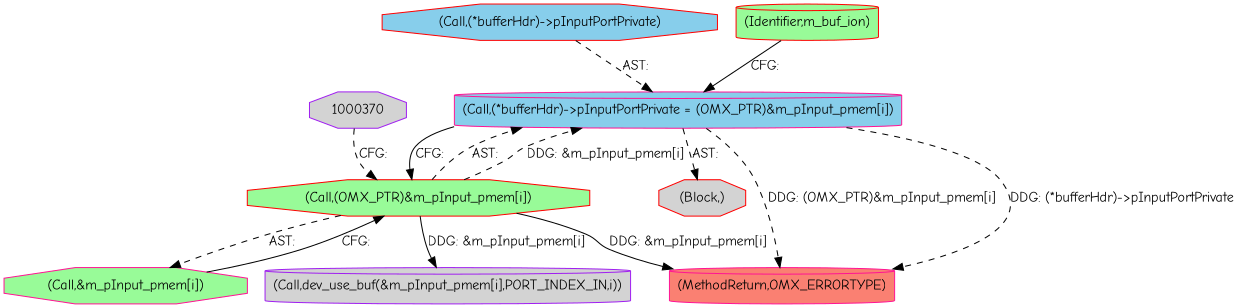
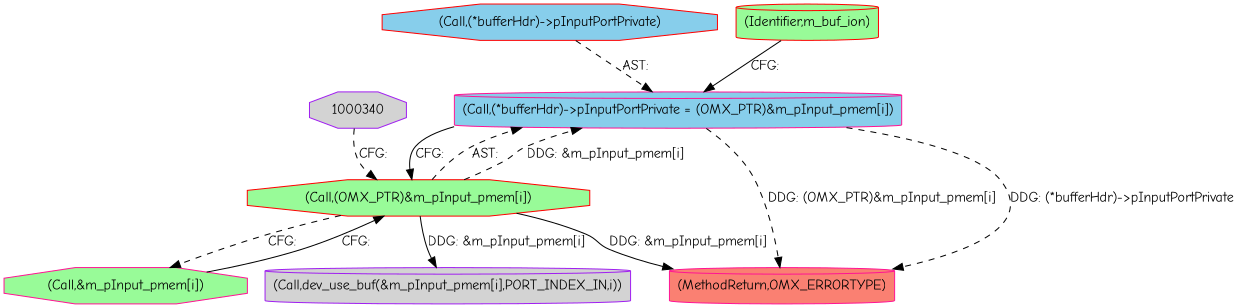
(358, 110) -> (358, 110)
(702, 198) -> none
(285, 242) -> (285, 242)
